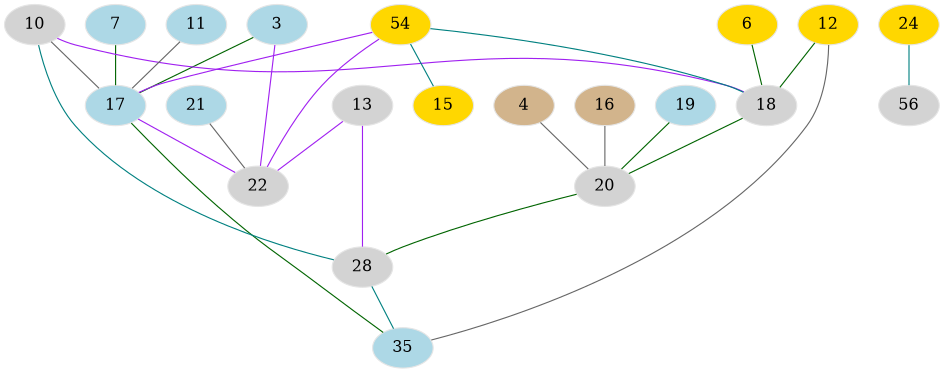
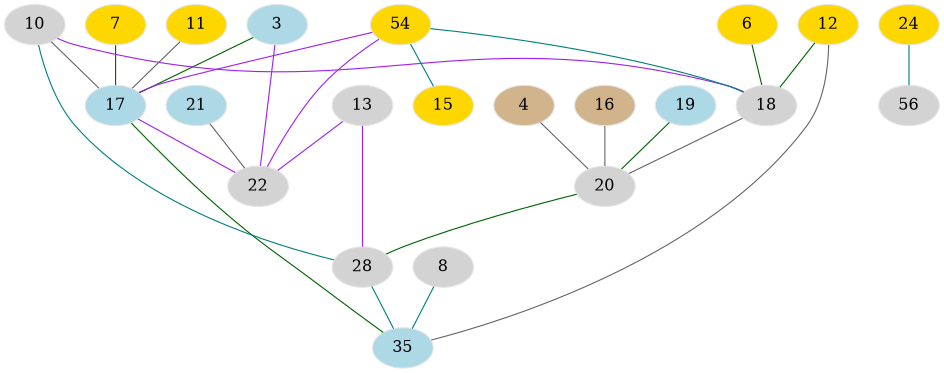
(116, 25) -> (116, 25)
(196, 25) -> (196, 25)
(686, 146) -> (686, 146)
none -> (443, 267)
